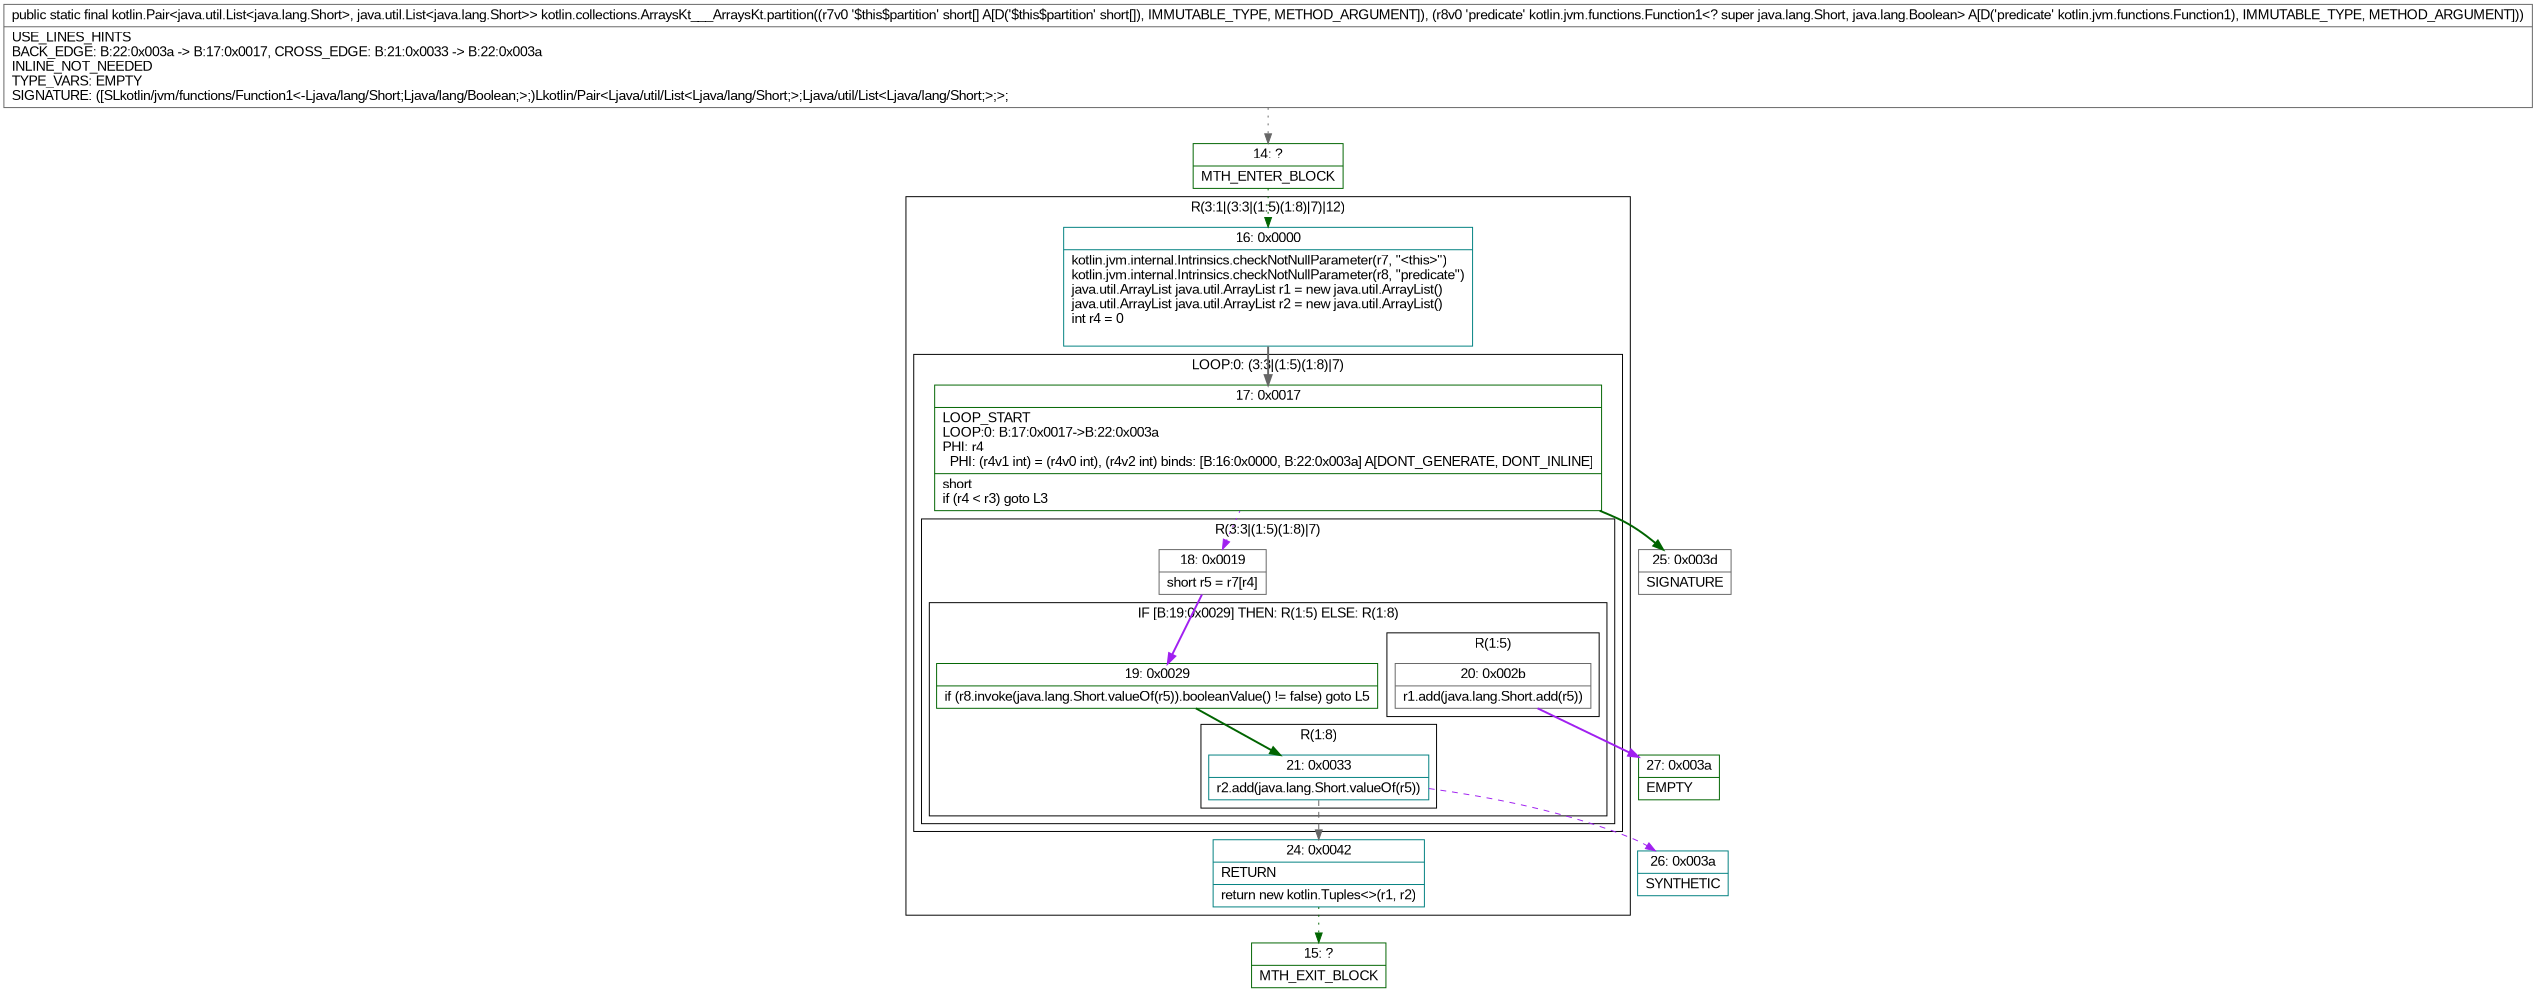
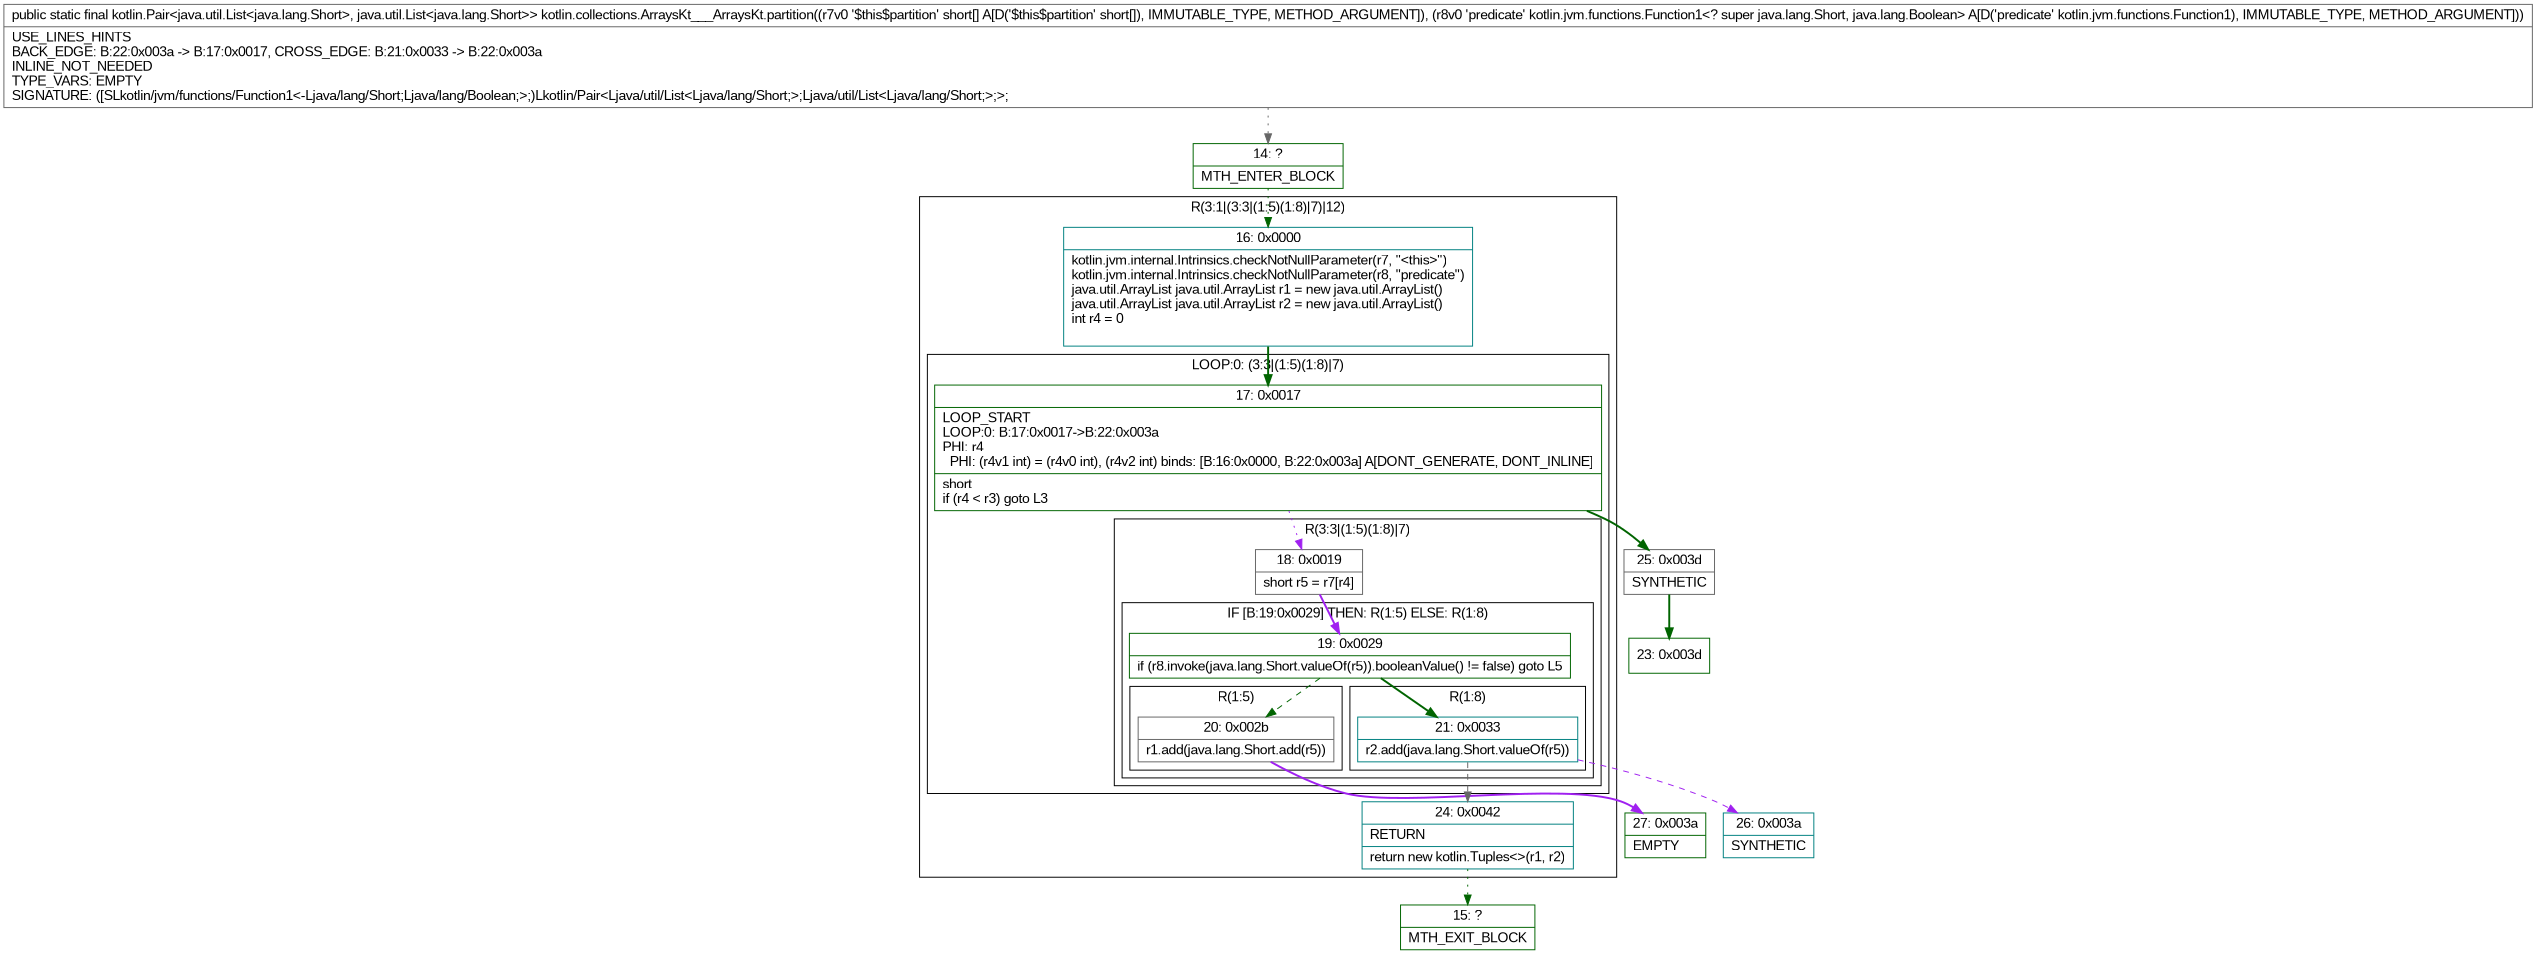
(1268, 361) -> (1268, 361)
(1685, 583) -> (1669, 583)
none -> (1669, 656)
none -> (1297, 695)
